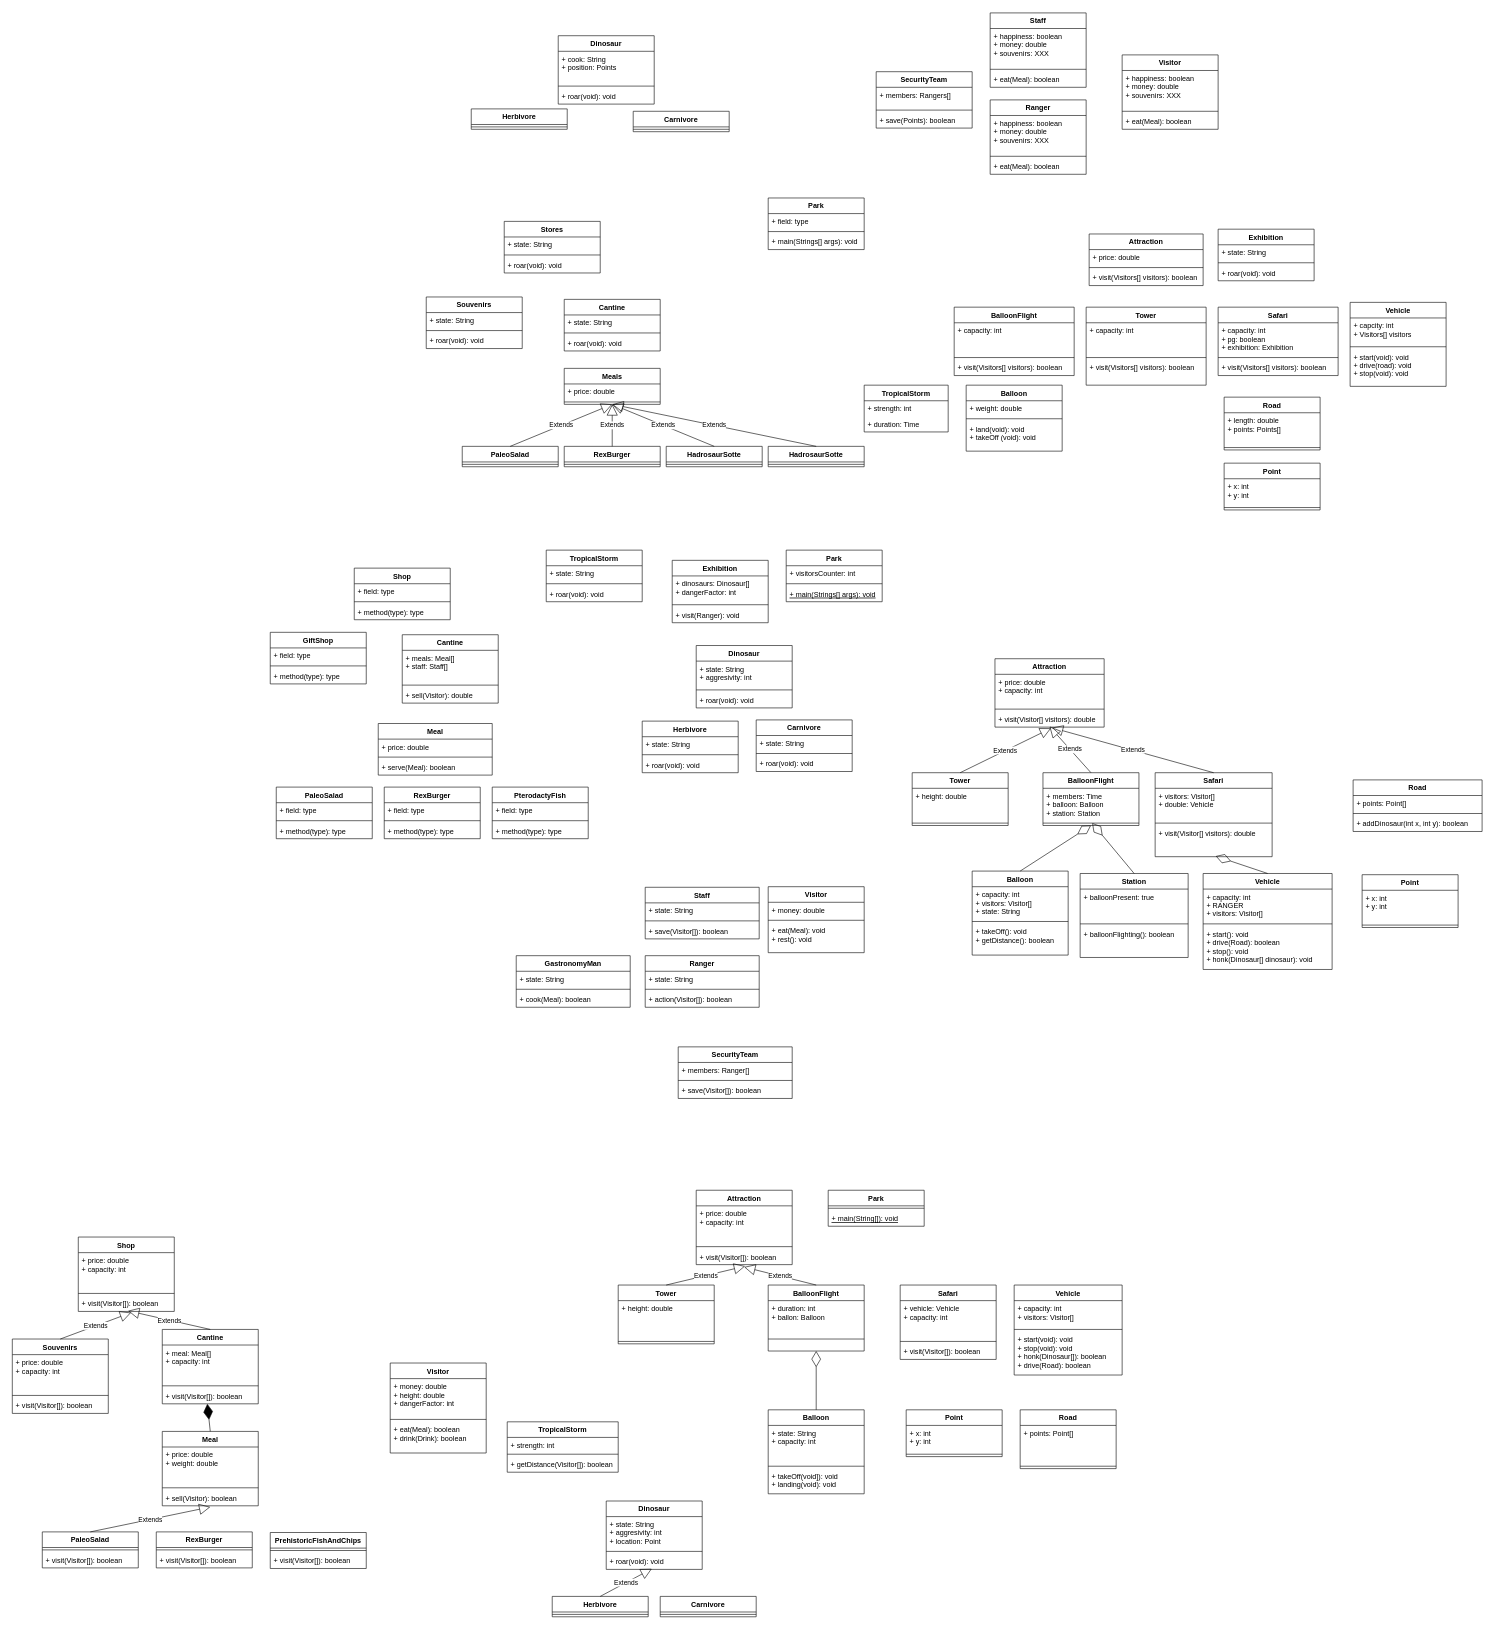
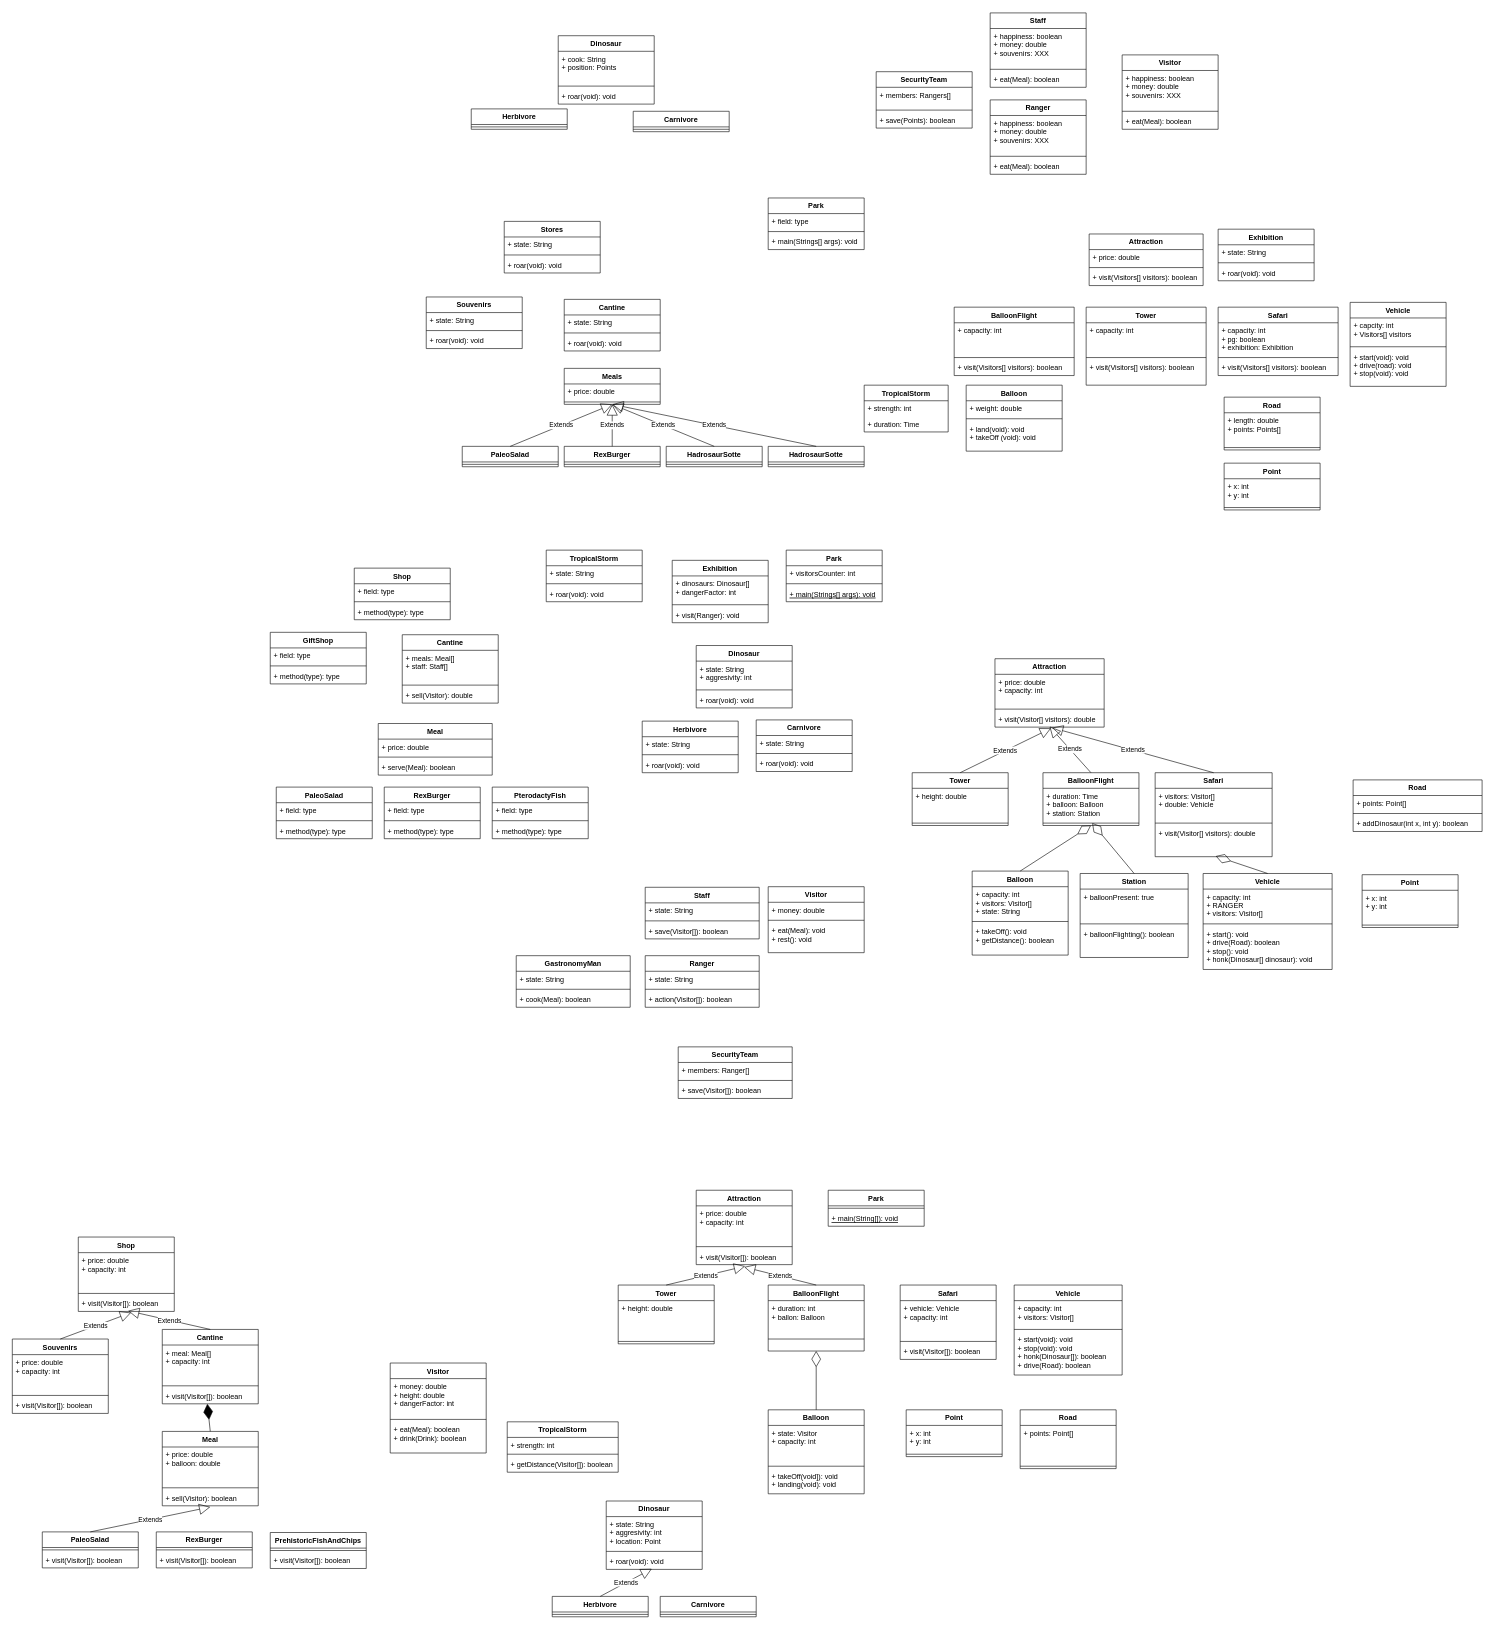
(1073, 796) -> (1074, 796)
(798, 1433) -> (799, 1433)
(191, 1455) -> (191, 1455)
